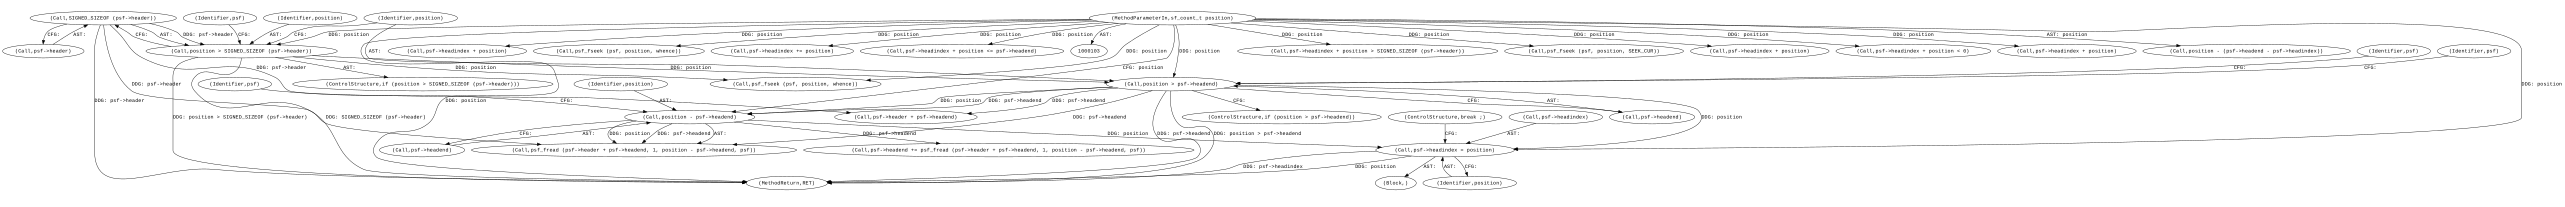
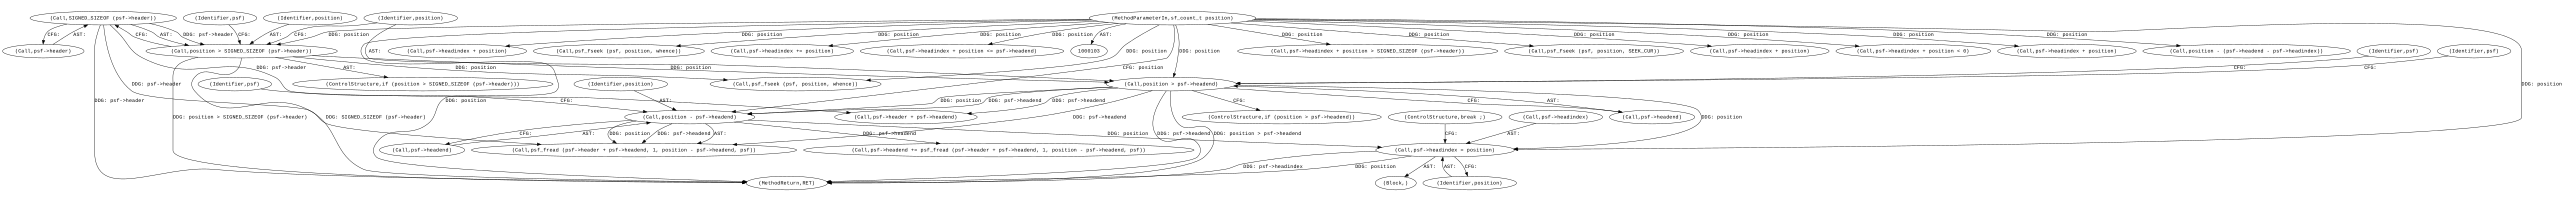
(2067, 35) -> (2067, 35)
